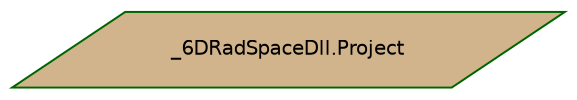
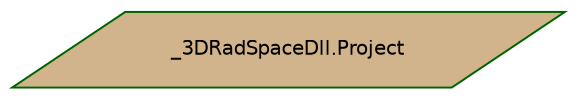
(288, 50) -> (288, 50)
